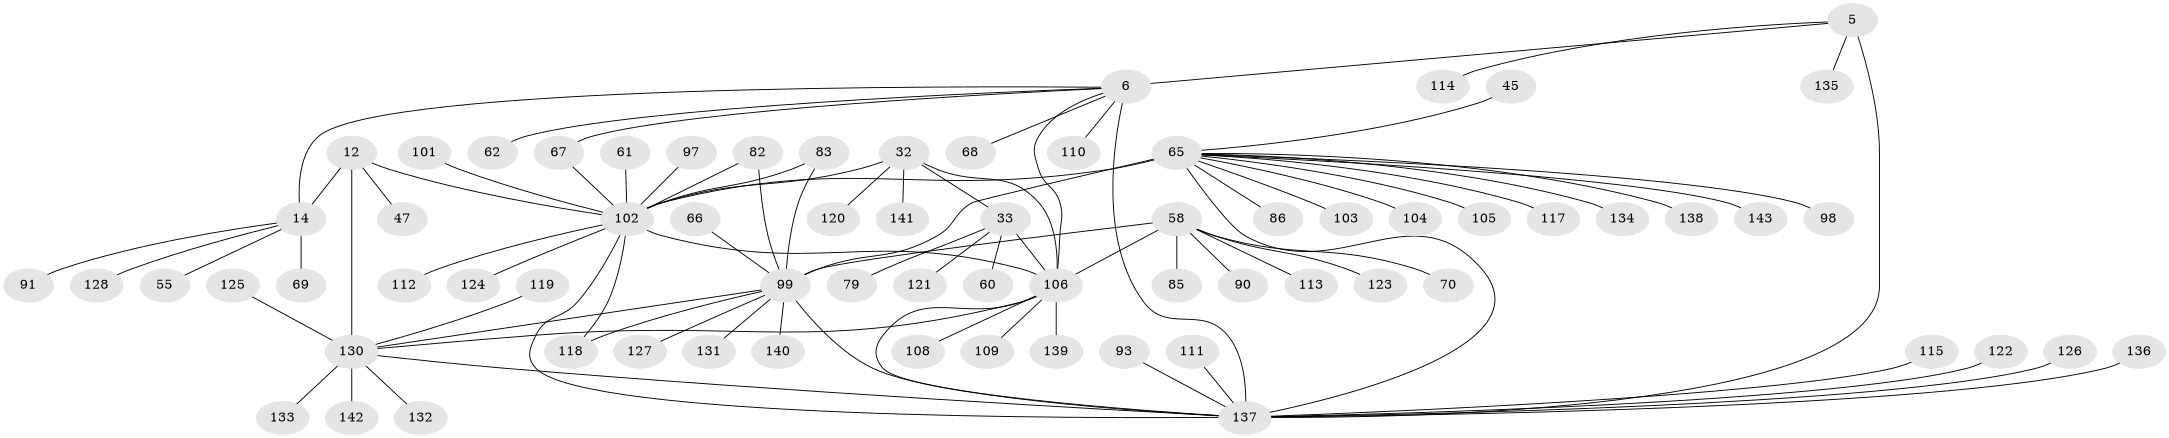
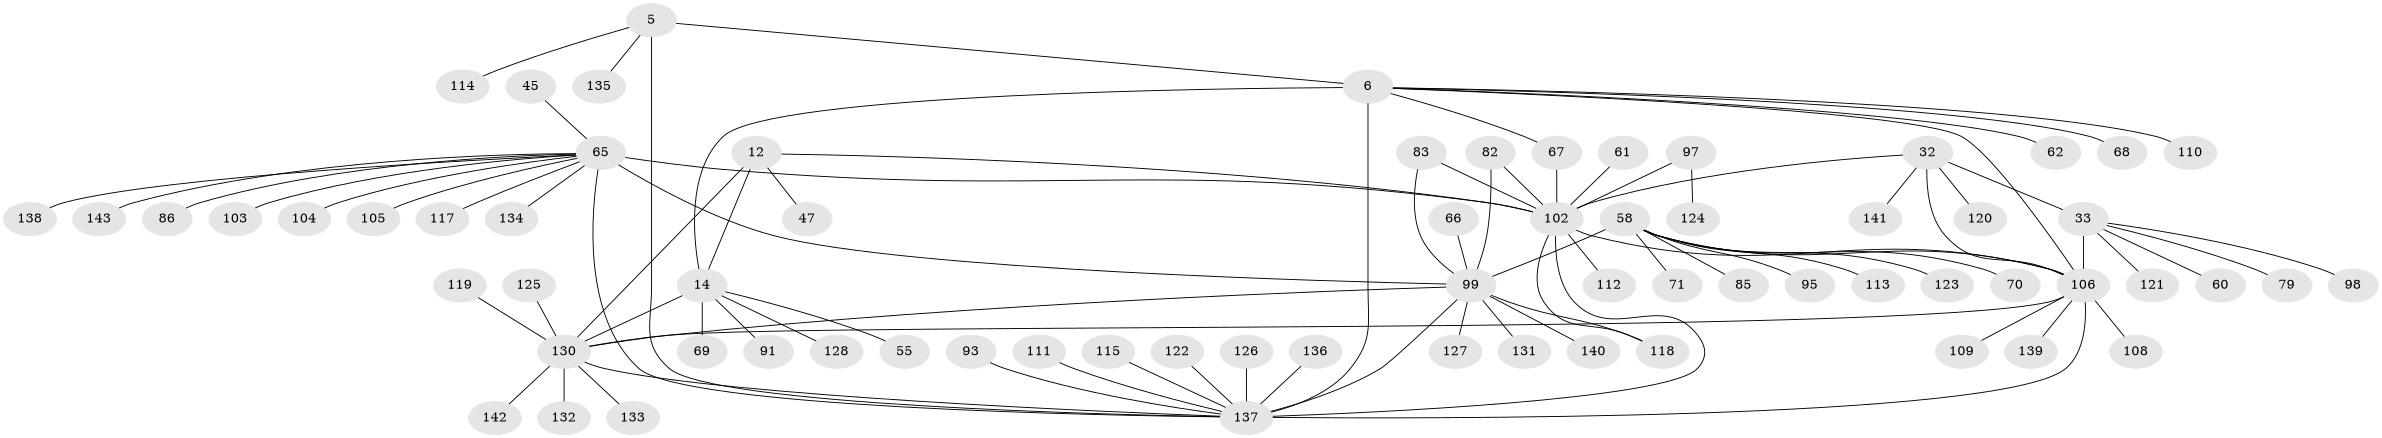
(425, 153) -> none
(1568, 174) -> (2222, 243)
(549, 251) -> (1692, 186)
(1243, 285) -> (1810, 285)
none -> (1677, 285)
none -> (634, 318)
